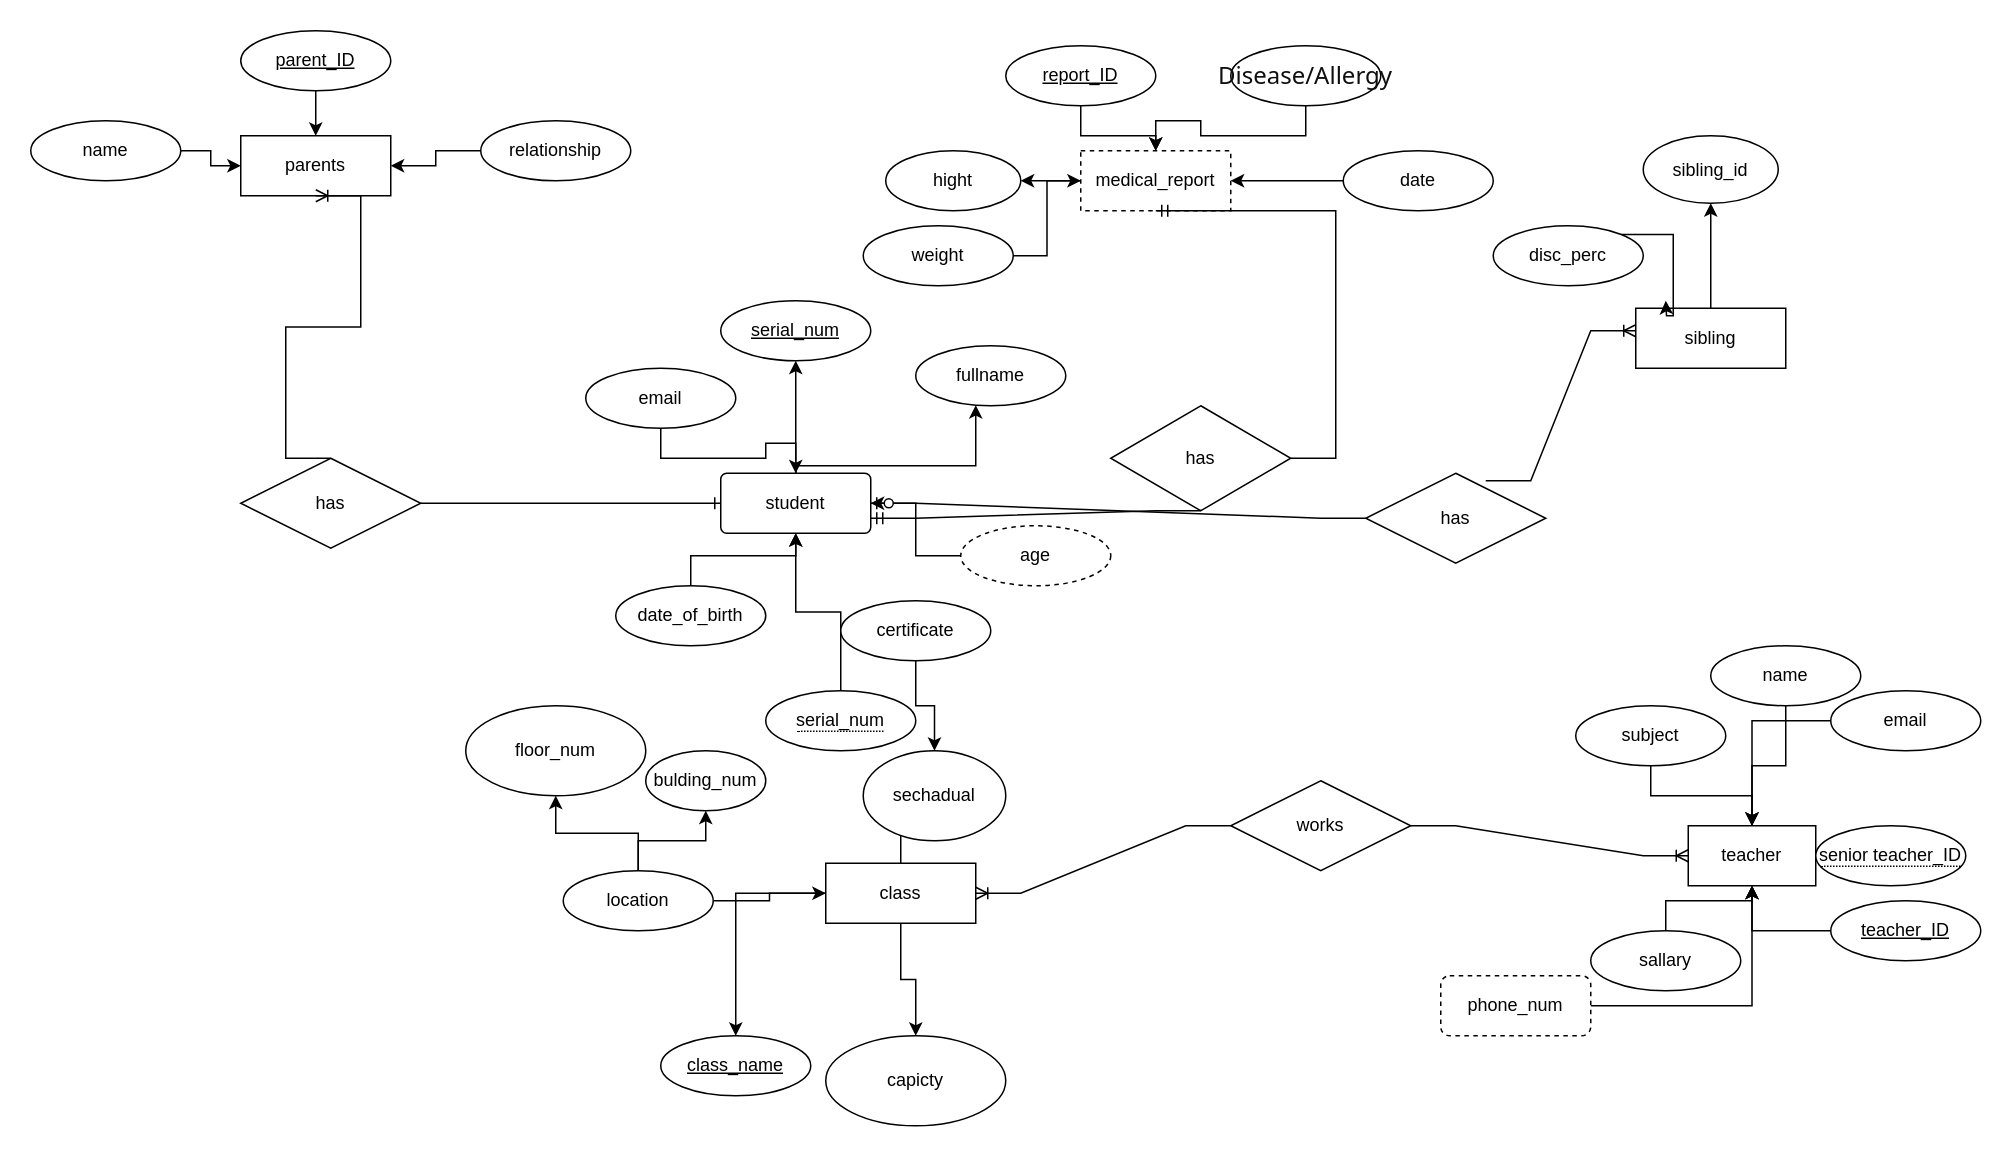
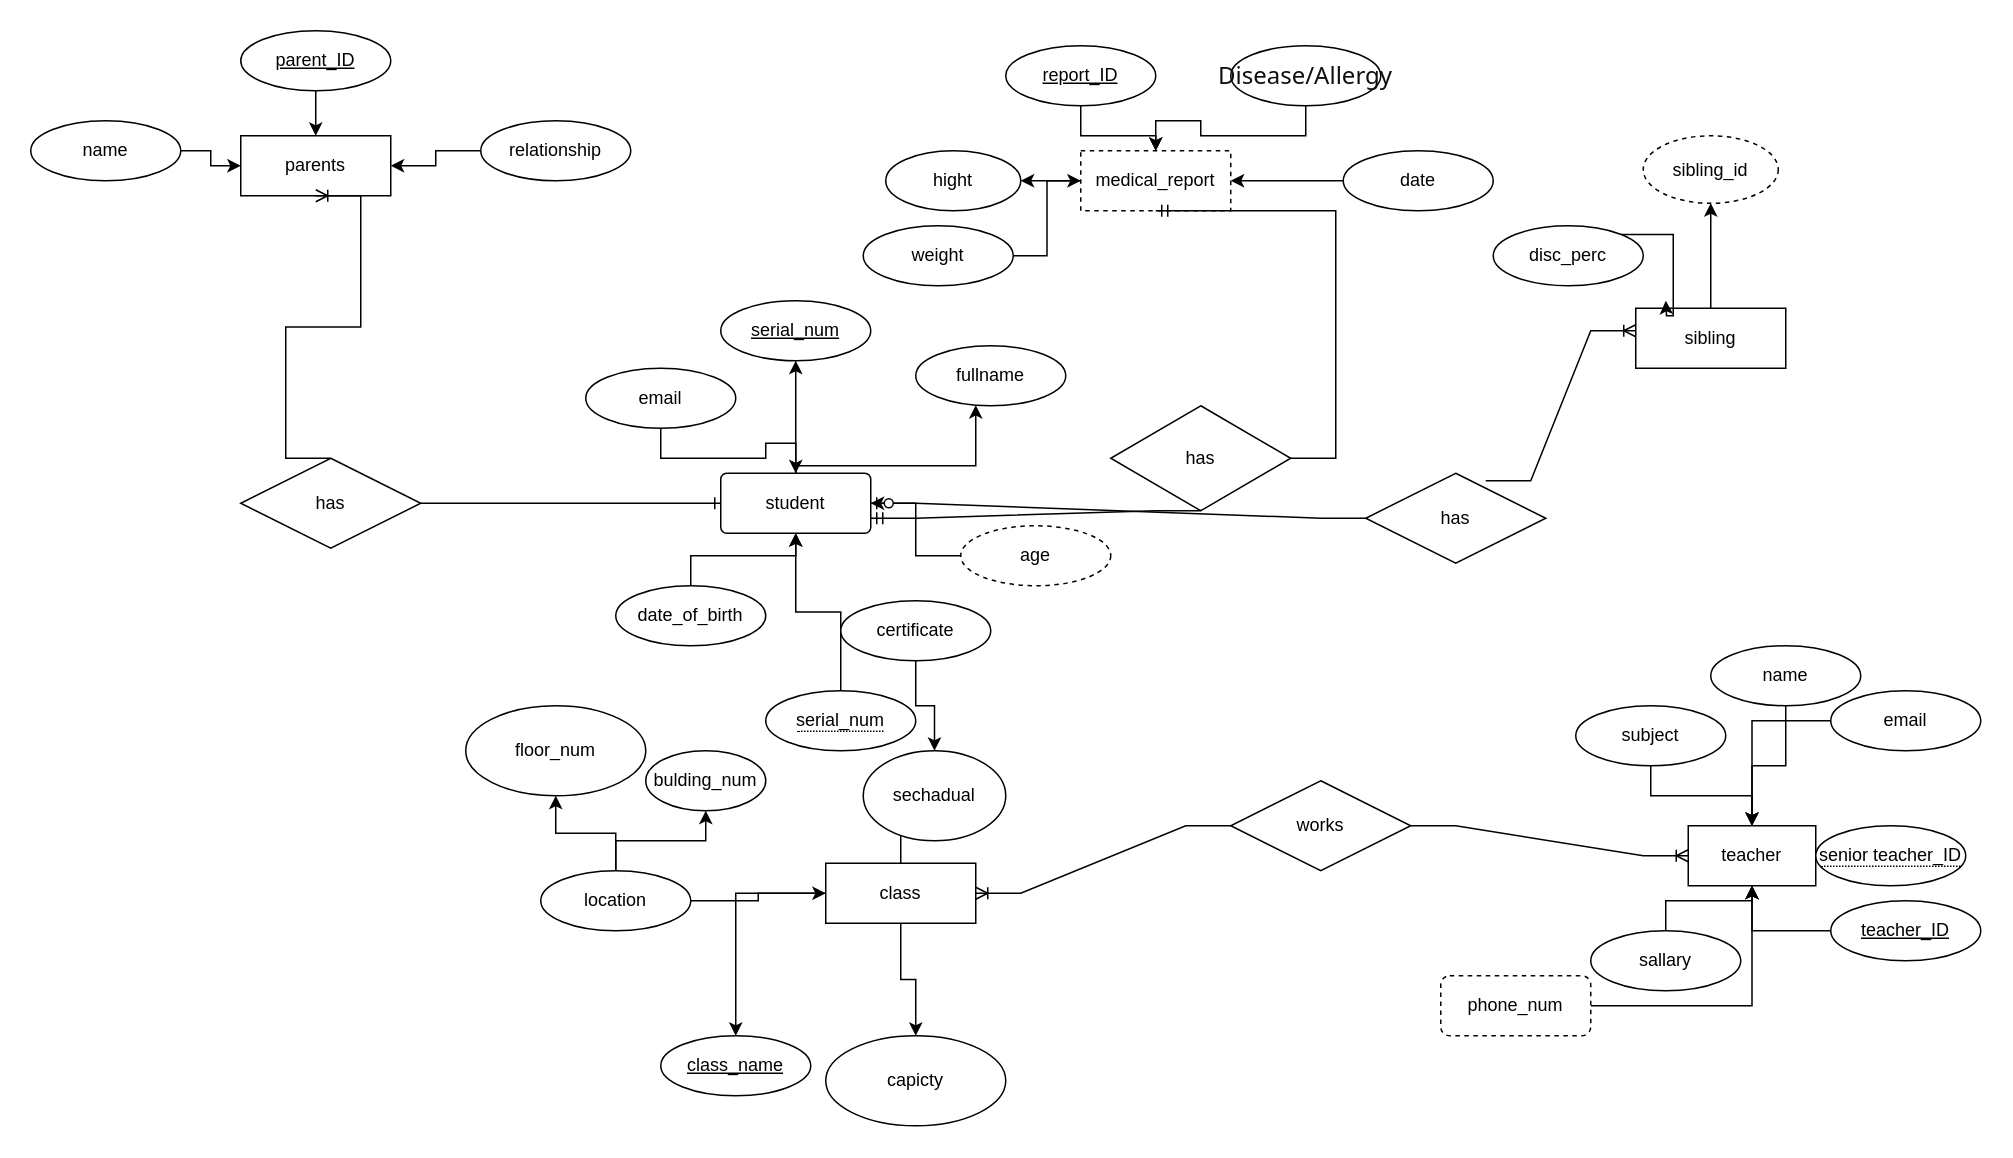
(1711, 170) -> (1711, 170)
(638, 901) -> (616, 901)
